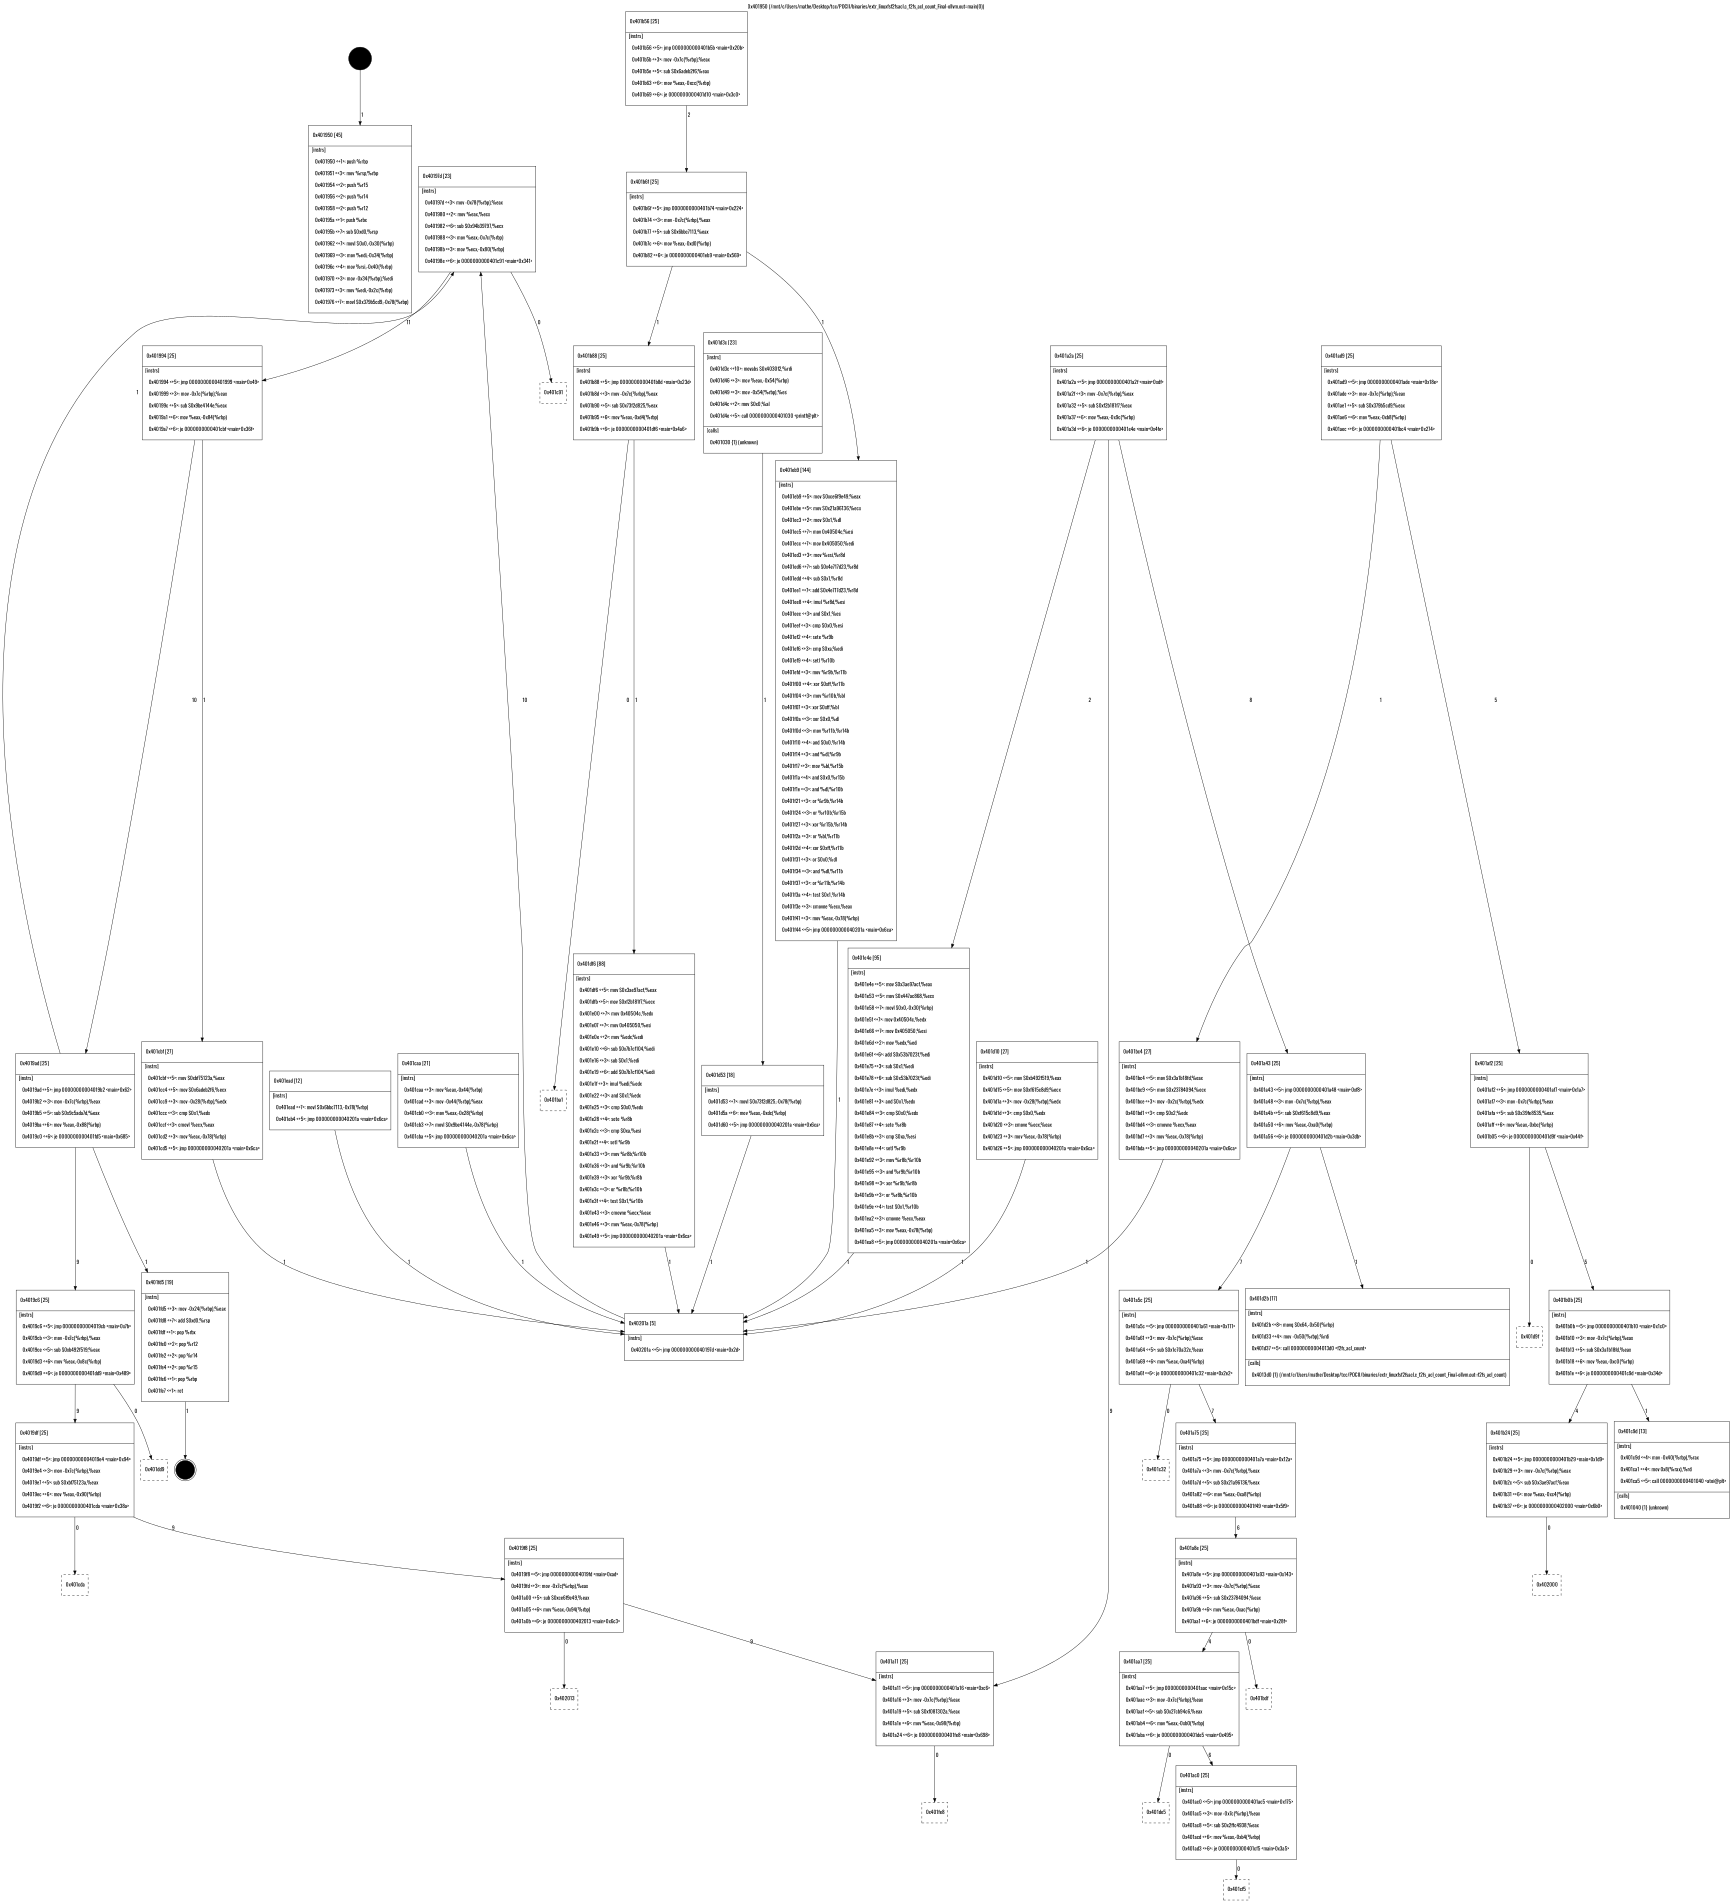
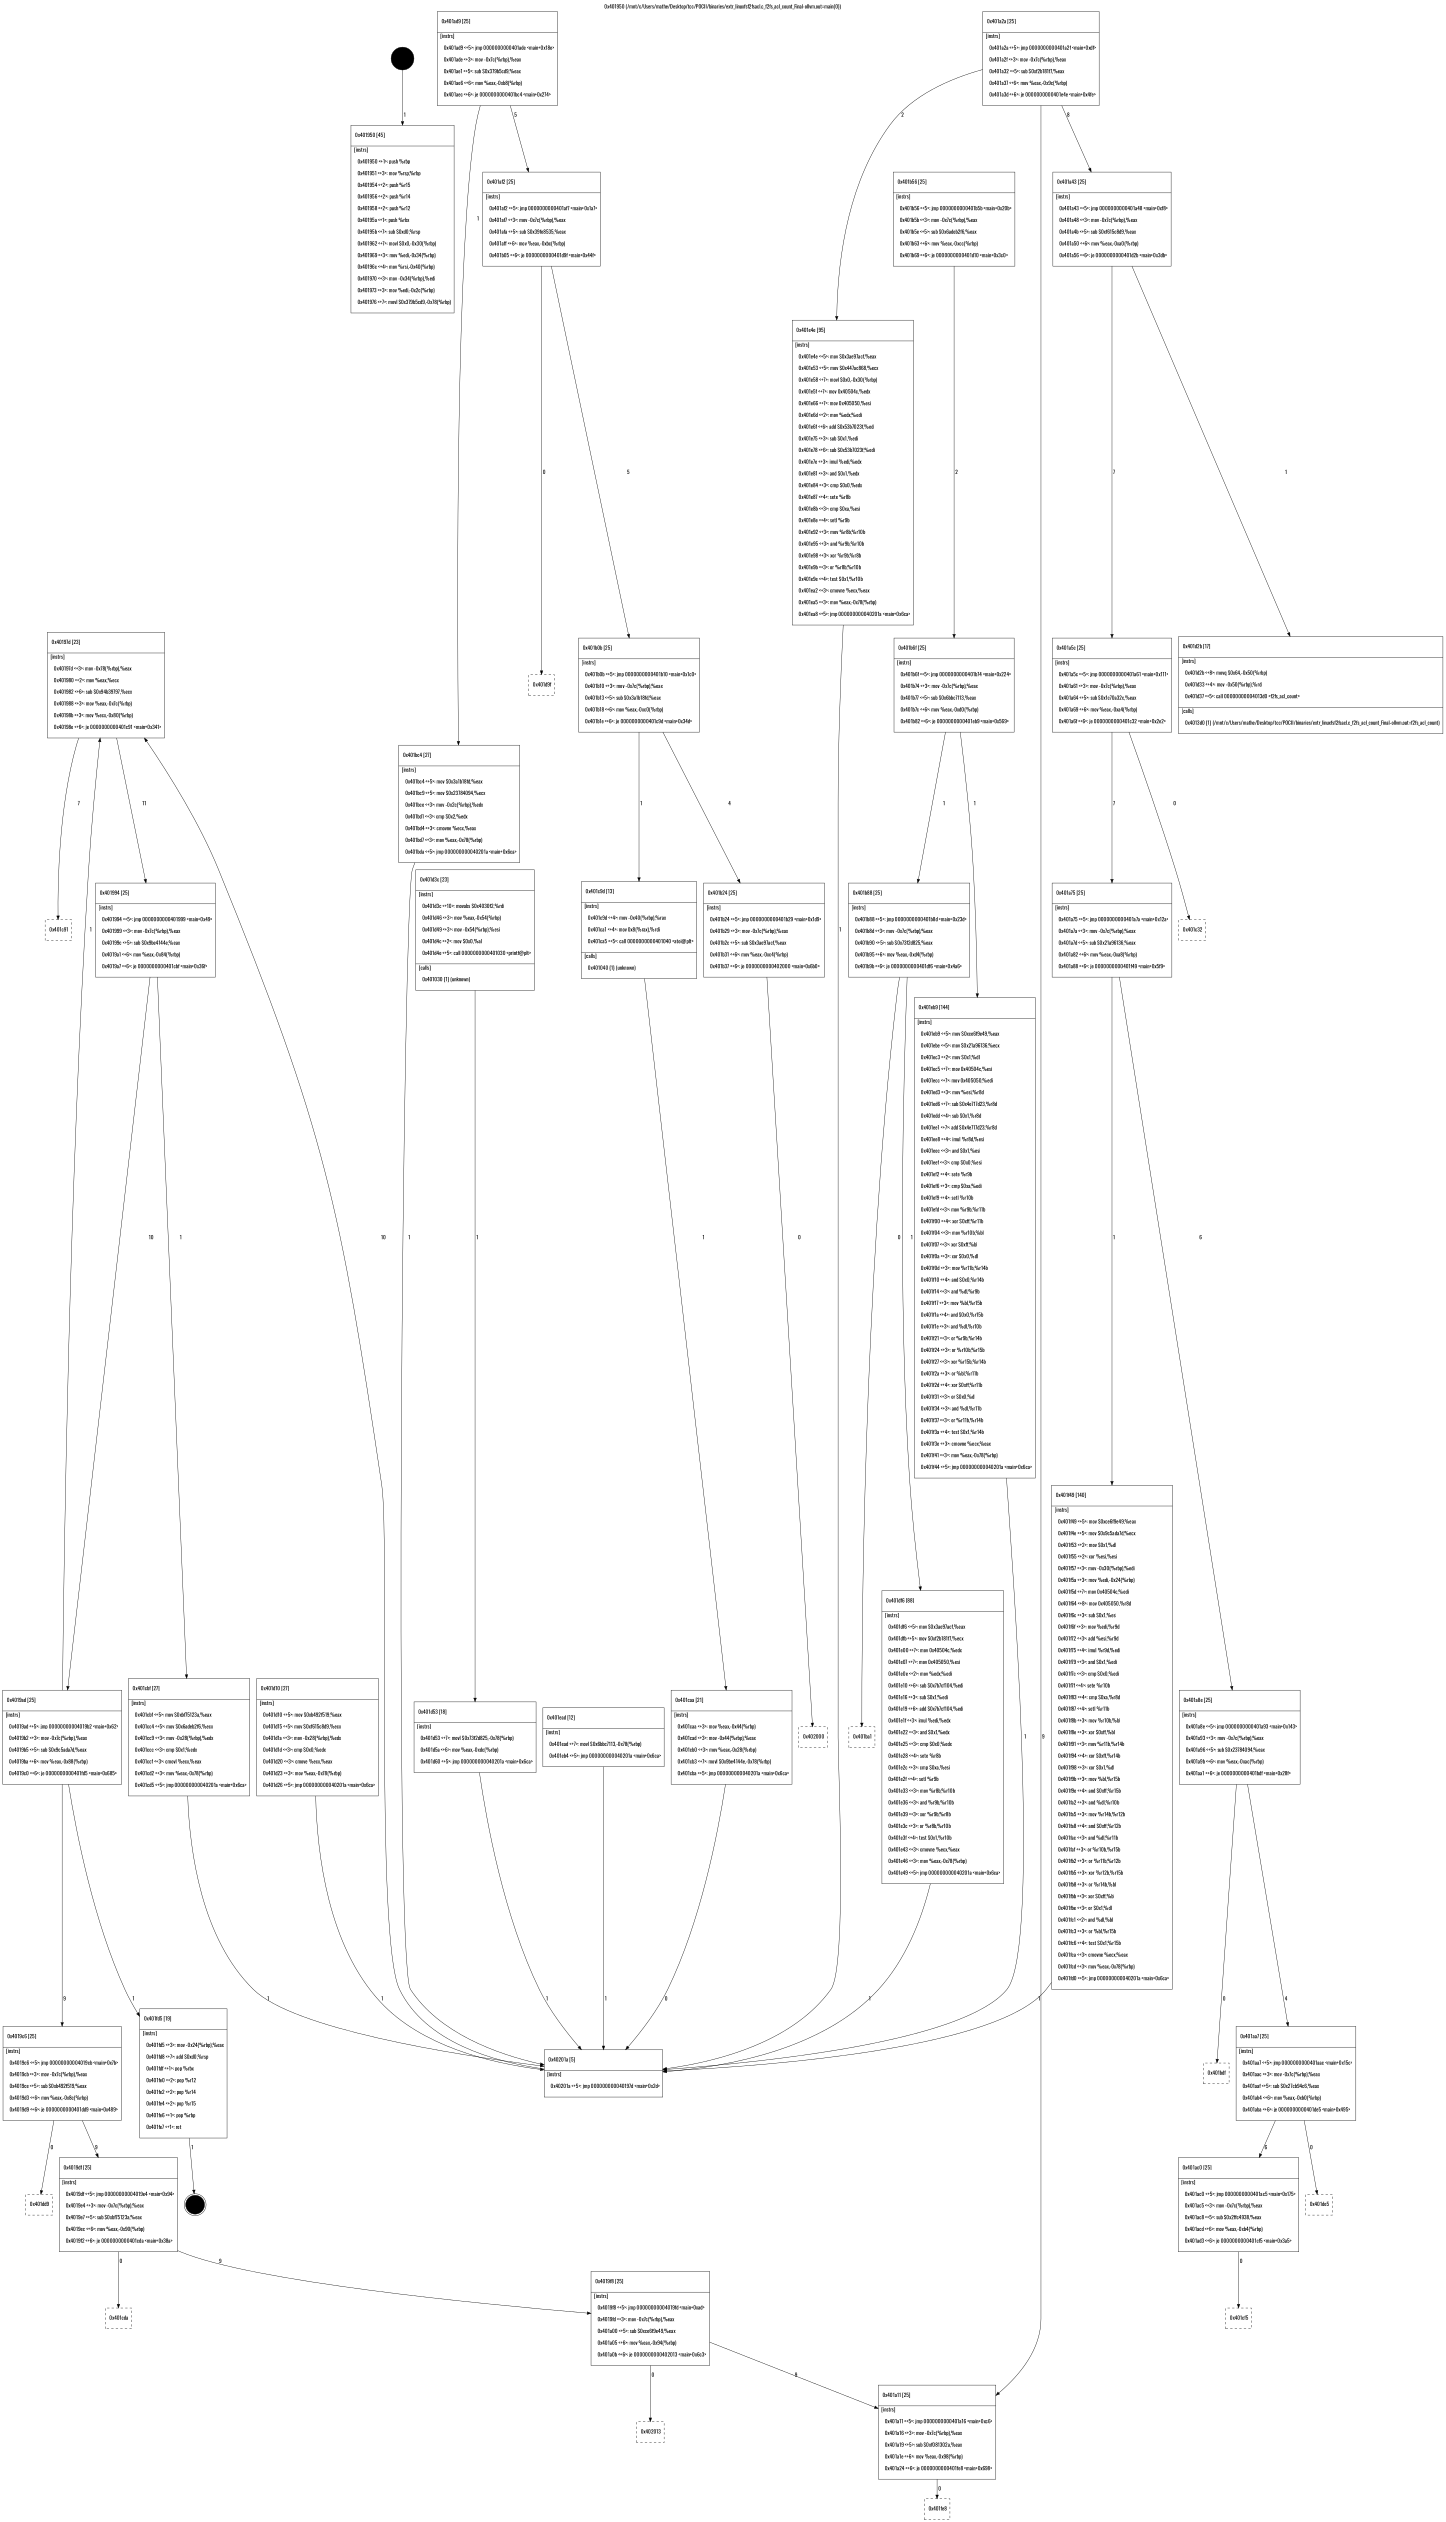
(539, 323) -> (78, 804)
(522, 1263) -> (666, 1999)
none -> (685, 1332)
none -> (1112, 1737)
